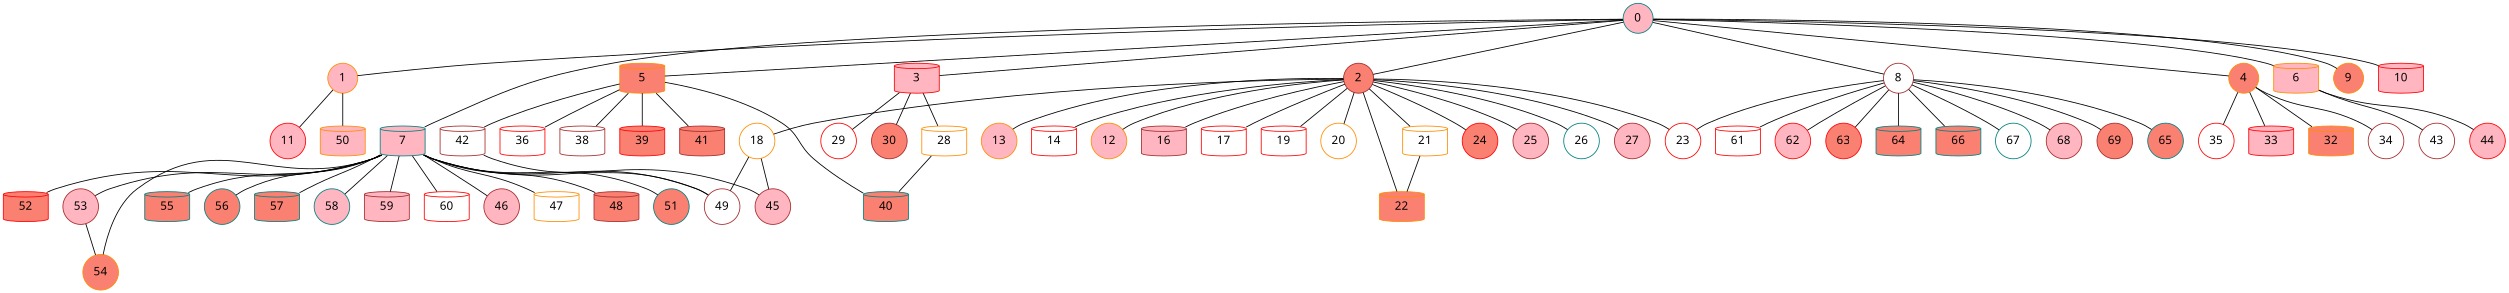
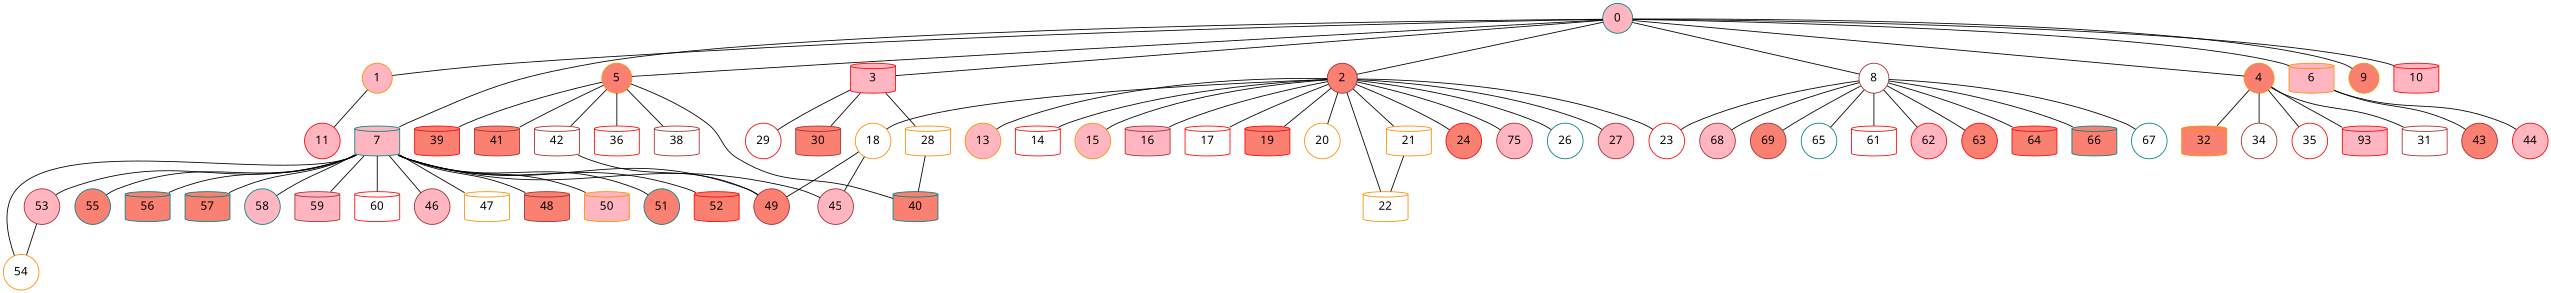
(642, 78) -> (617, 78)
(343, 110) -> (492, 174)
(889, 141) -> (818, 141)
(1109, 141) -> (1093, 141)
(1284, 141) -> (1267, 141)
(1531, 141) -> (1514, 141)
(1898, 141) -> (2034, 141)
(2166, 141) -> (1819, 141)
(2271, 141) -> (2365, 141)
none -> (2425, 141)
(2437, 141) -> (2480, 141)
(167, 207) -> (93, 207)
(222, 207) -> (148, 207)
(722, 207) -> (772, 207)
(1402, 207) -> (1386, 207)
(101, 272) -> (21, 272)
